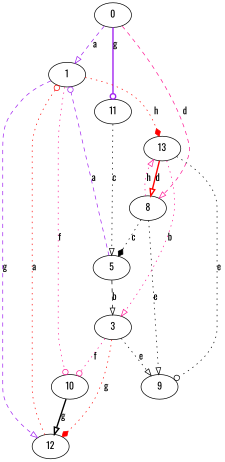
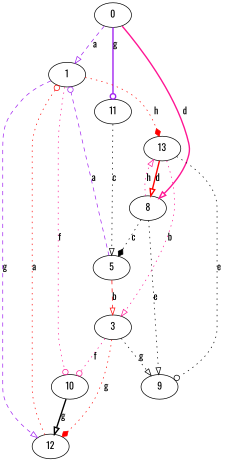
(176, 107) -> (176, 107)
(112, 294) -> (112, 294)
(141, 357) -> (141, 357)
